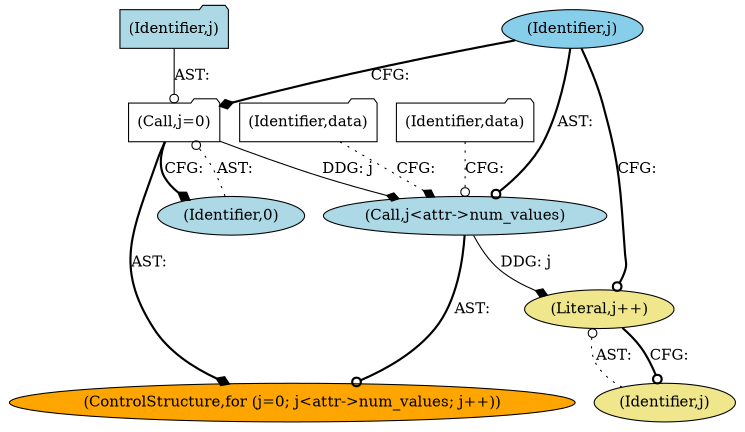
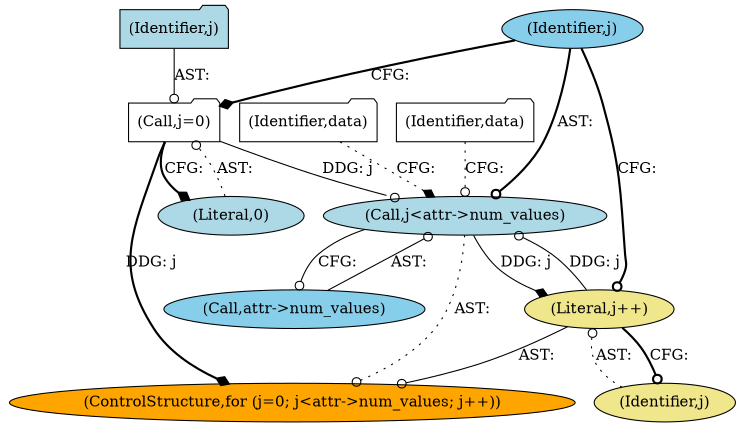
(302, 171) -> (302, 171)
(231, 216) -> (231, 216)
none -> (558, 259)
(152, 262) -> (152, 262)
none -> (294, 309)
(437, 325) -> (437, 325)
none -> (489, 361)
